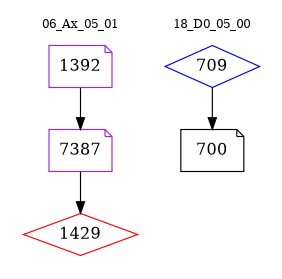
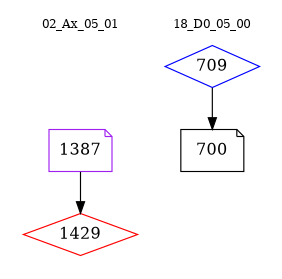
(80, 25) -> (80, 25)
(80, 66) -> none
(80, 150) -> (80, 150)
